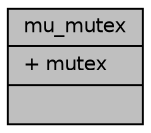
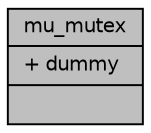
(66, 65) -> (71, 65)
